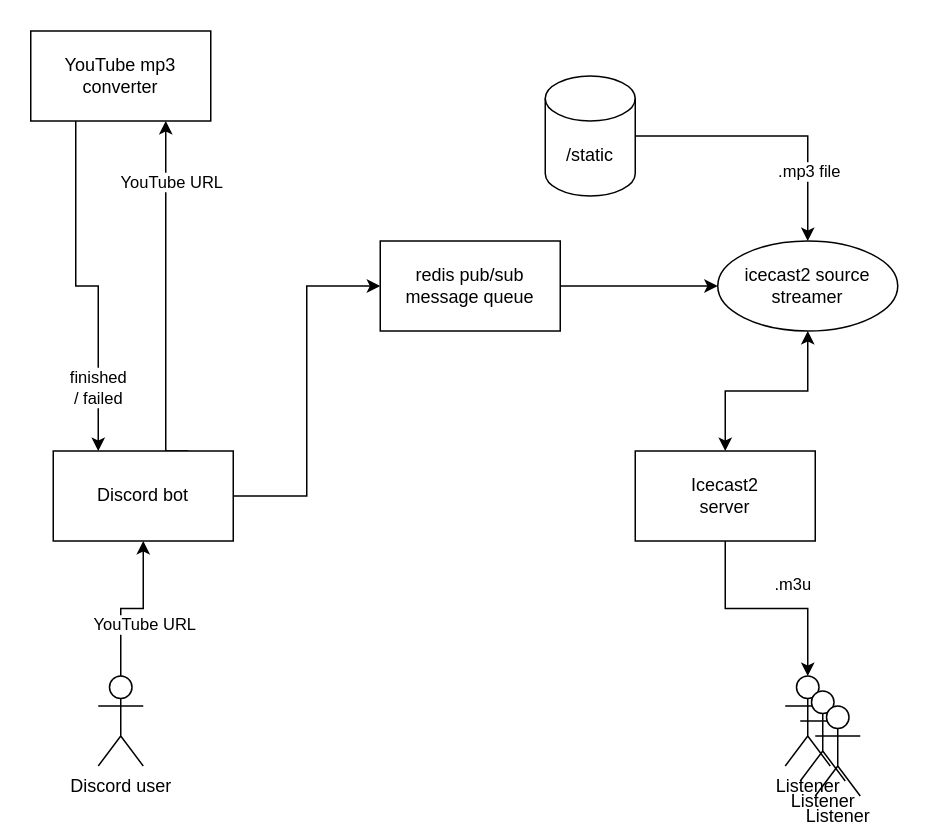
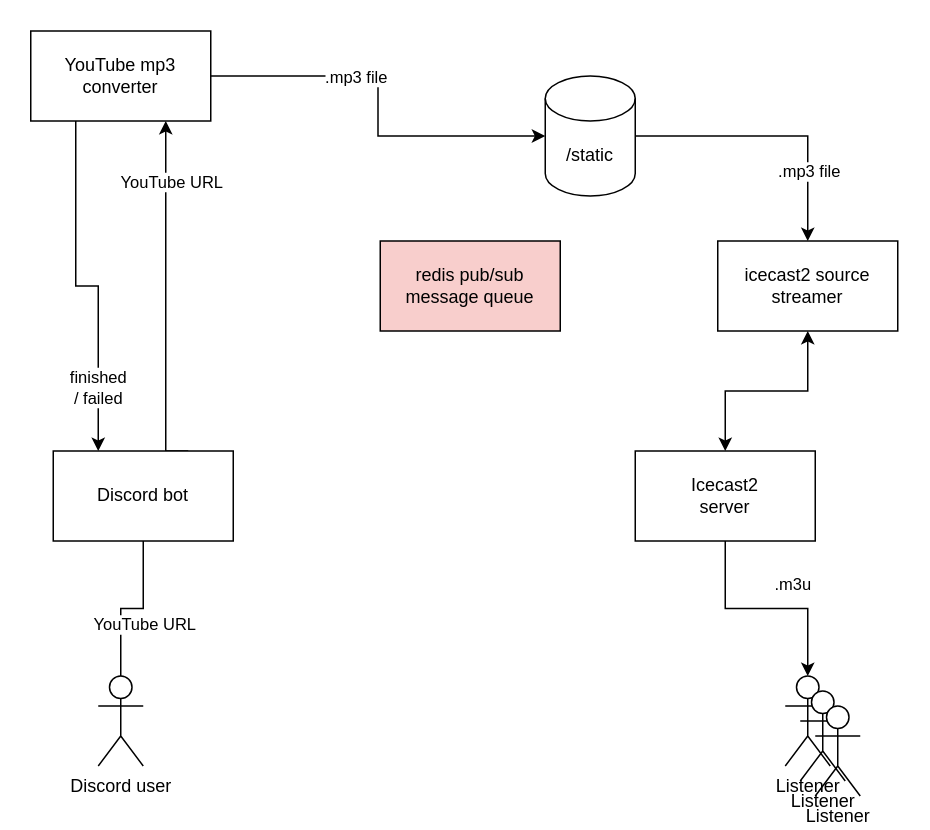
none -> (378, 101)
(470, 286) -> (470, 286)
(634, 286) -> none
(808, 286) -> (808, 286)
(307, 396) -> none
(143, 552) -> (143, 547)
